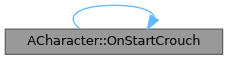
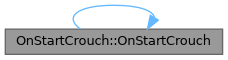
(114, 42) -> (114, 42)
